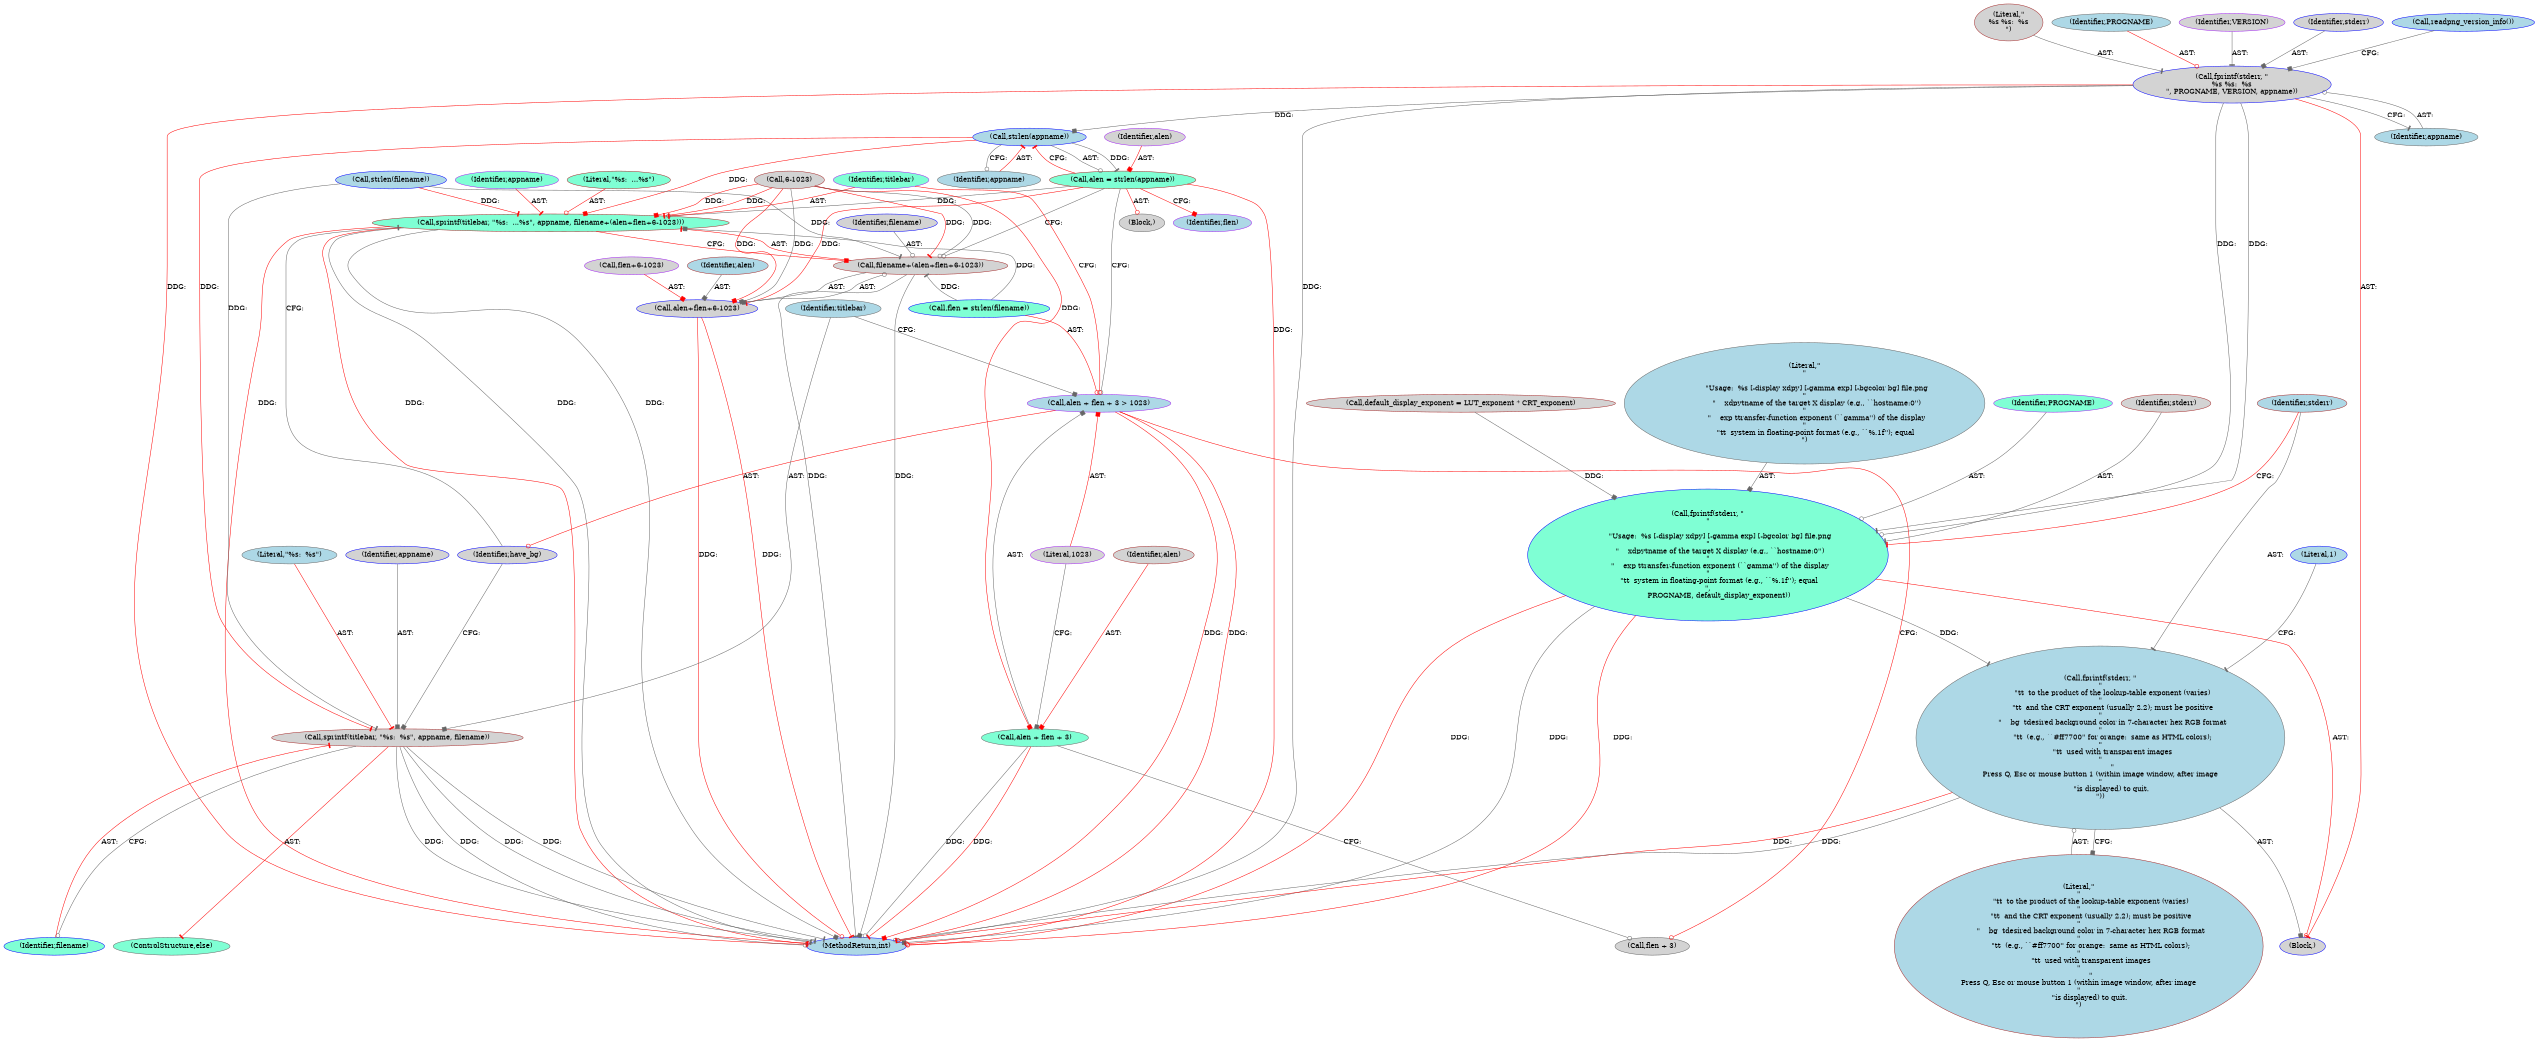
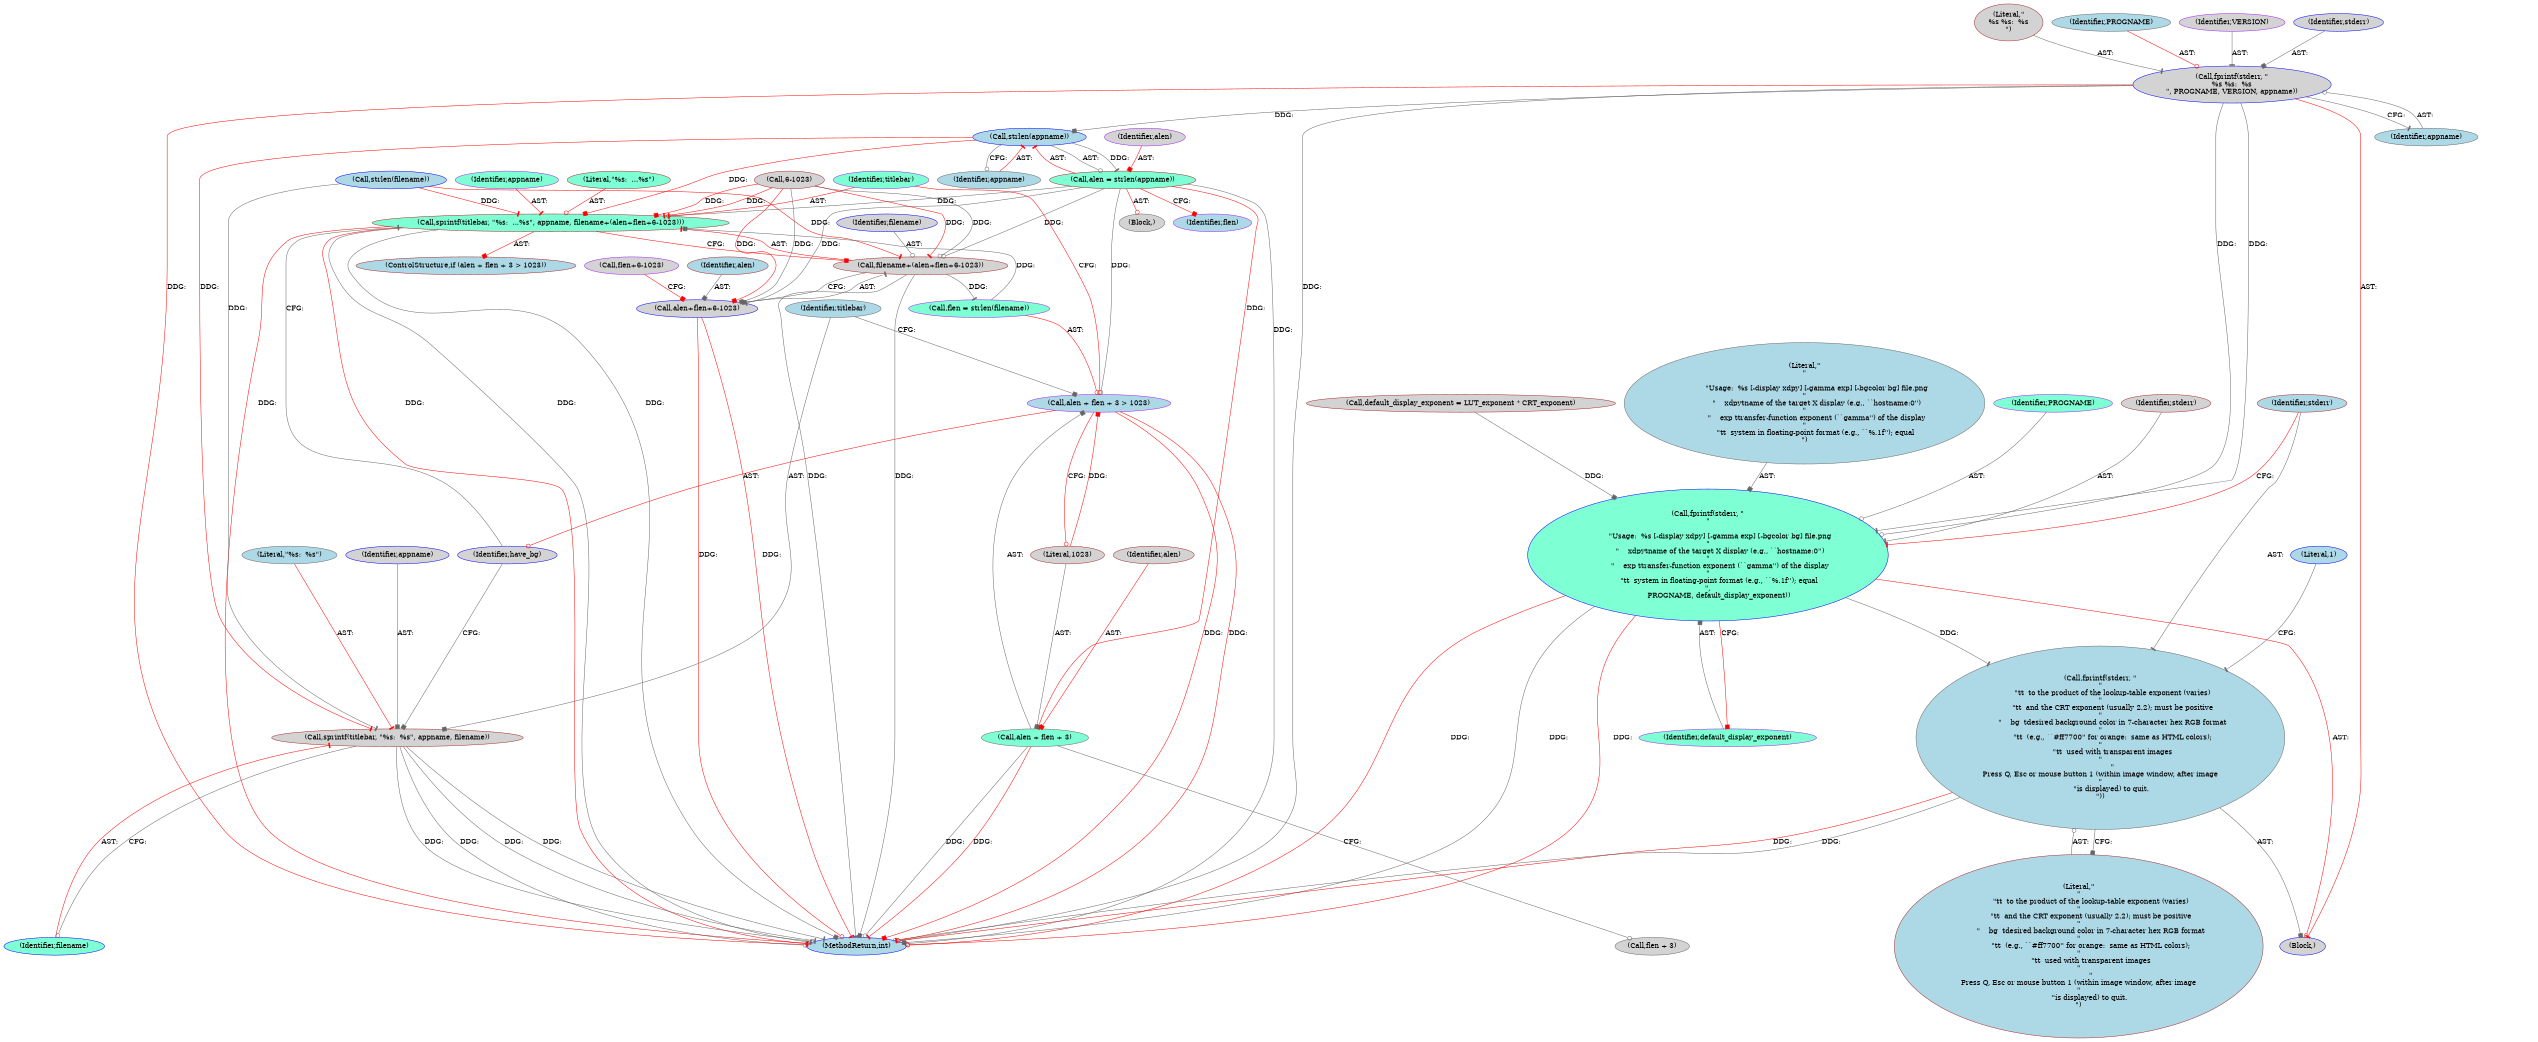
(2463, 22) -> none
(1059, 159) -> (1059, 159)
(683, 192) -> (683, 192)
(893, 207) -> (893, 207)
(1055, 223) -> (1055, 223)
none -> (466, 266)
(1122, 266) -> (1122, 266)
(678, 287) -> (678, 287)
(838, 287) -> (838, 287)
(940, 291) -> (962, 283)
(814, 298) -> (814, 298)
(979, 309) -> (979, 309)
(997, 346) -> (1221, 475)
(1778, 473) -> (1068, 475)
(1099, 477) -> (1099, 477)
(1067, 555) -> (1067, 555)
(1064, 633) -> (1064, 633)
(1274, 662) -> (1274, 662)
none -> (1728, 738)
(172, 946) -> none
